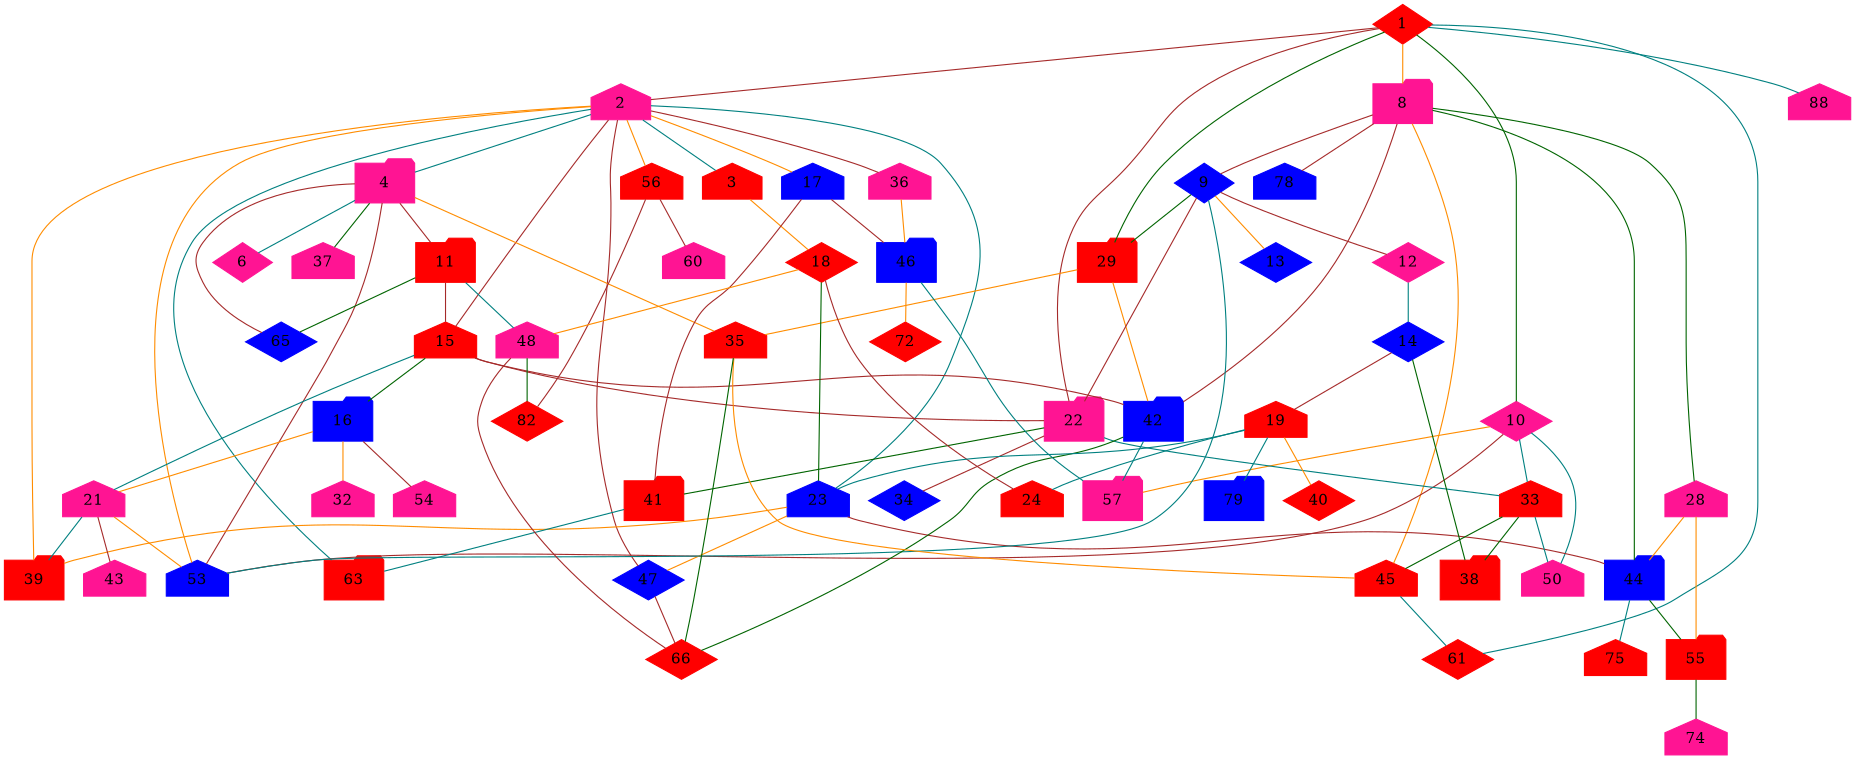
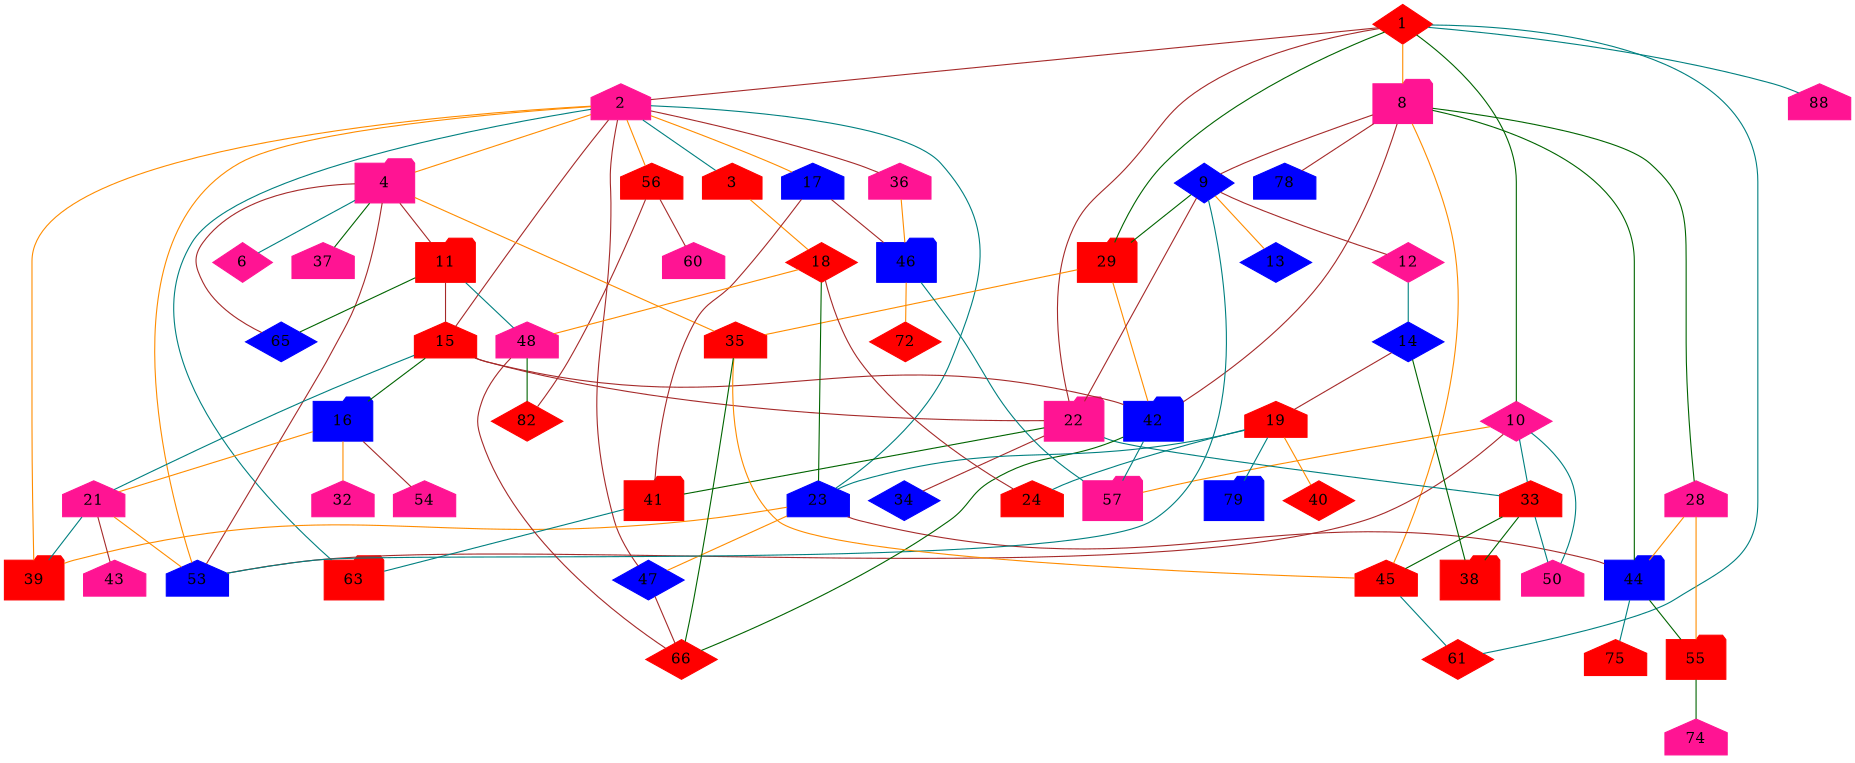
(503, 143) -> (503, 143)
